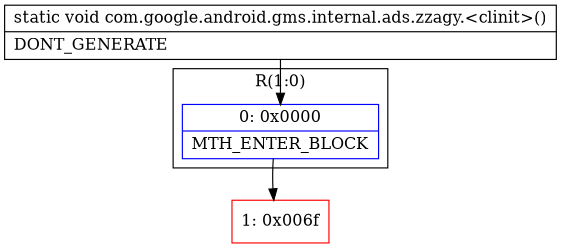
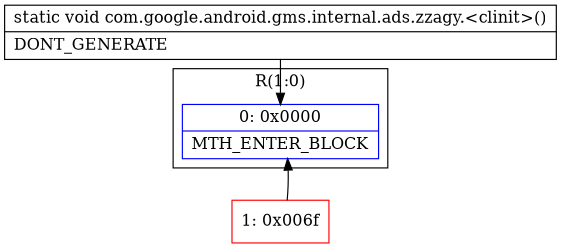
(273, 175) -> (288, 185)
